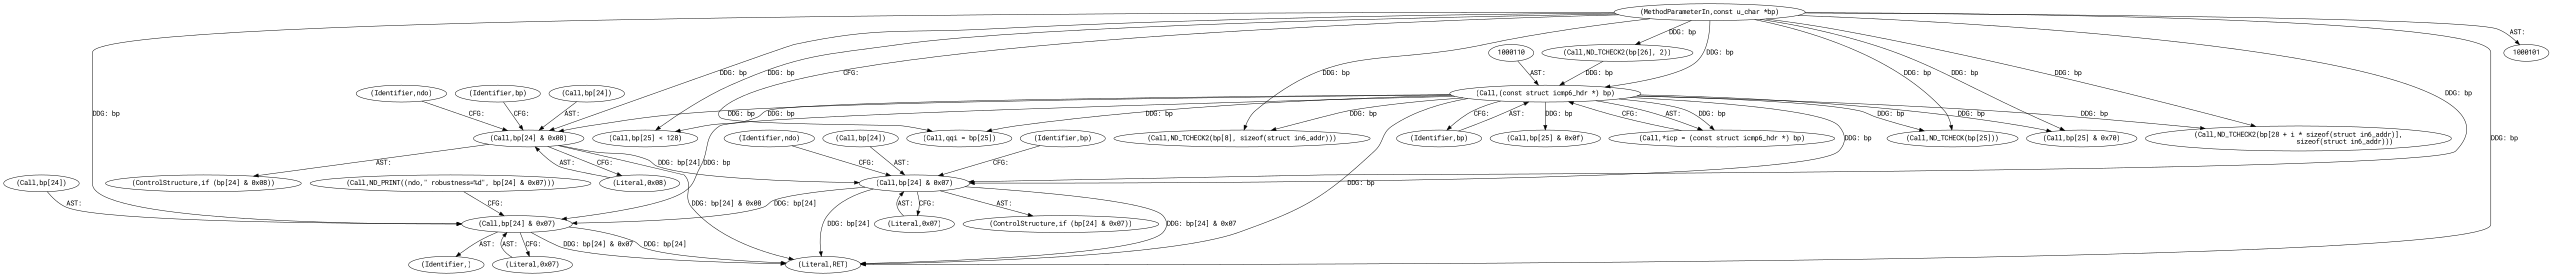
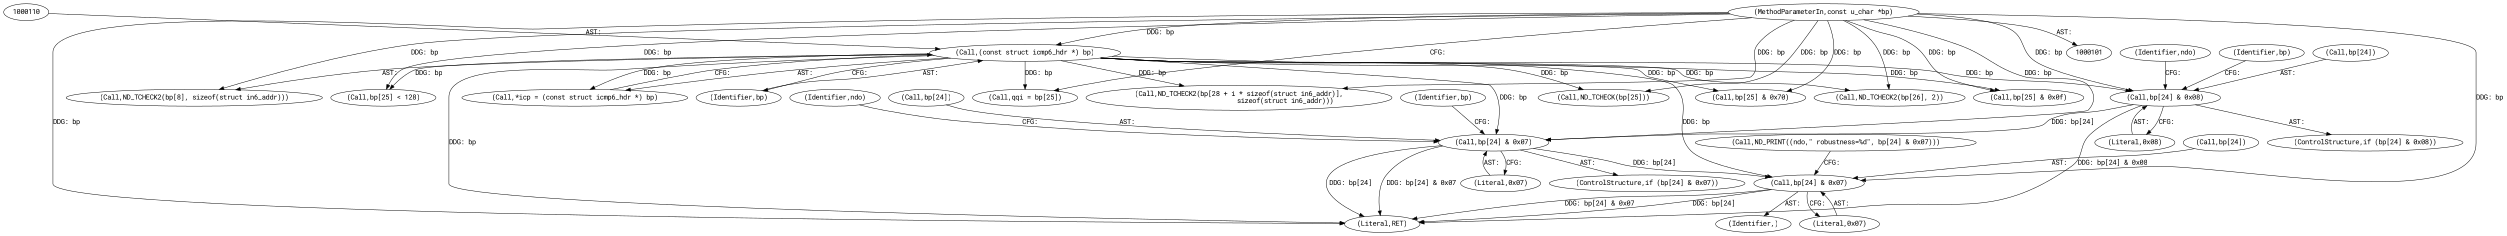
none -> (1921, 52)
(1584, 72) -> (1475, 63)
(1363, 114) -> (392, 73)
